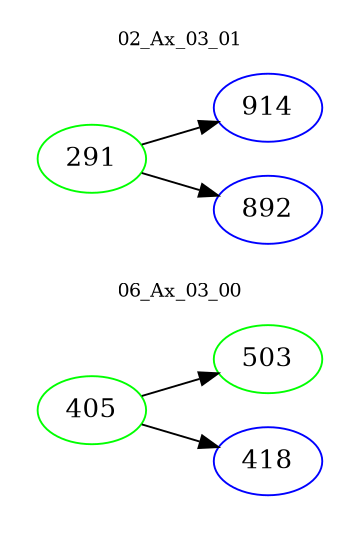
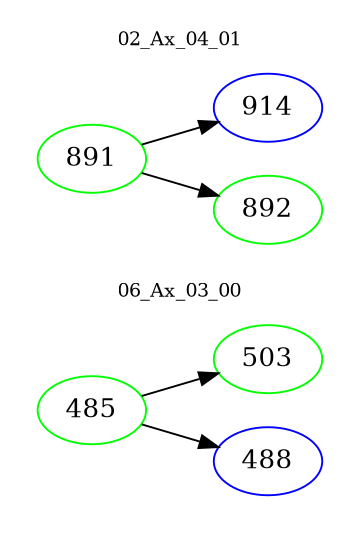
(180, 41) -> (180, 41)
(92, 159) -> (92, 159)
(268, 210) -> (268, 210)
(92, 410) -> (92, 410)
(268, 461) -> (268, 461)
